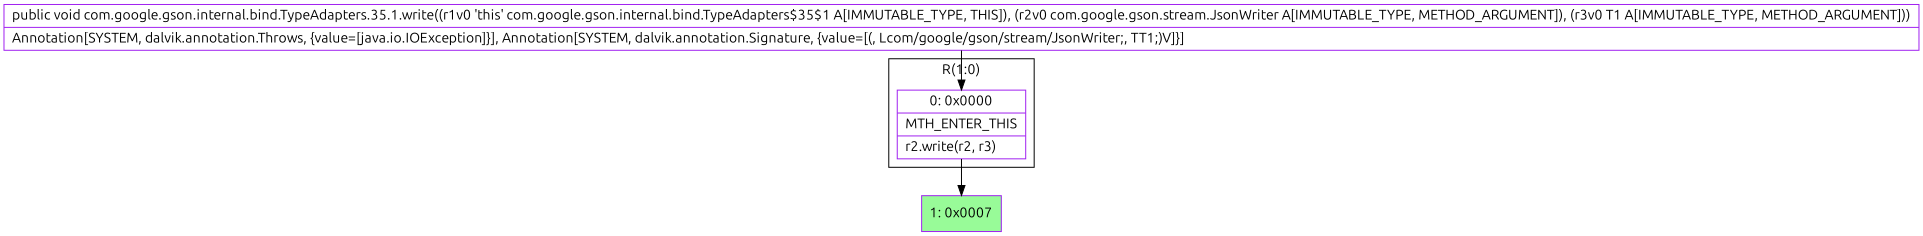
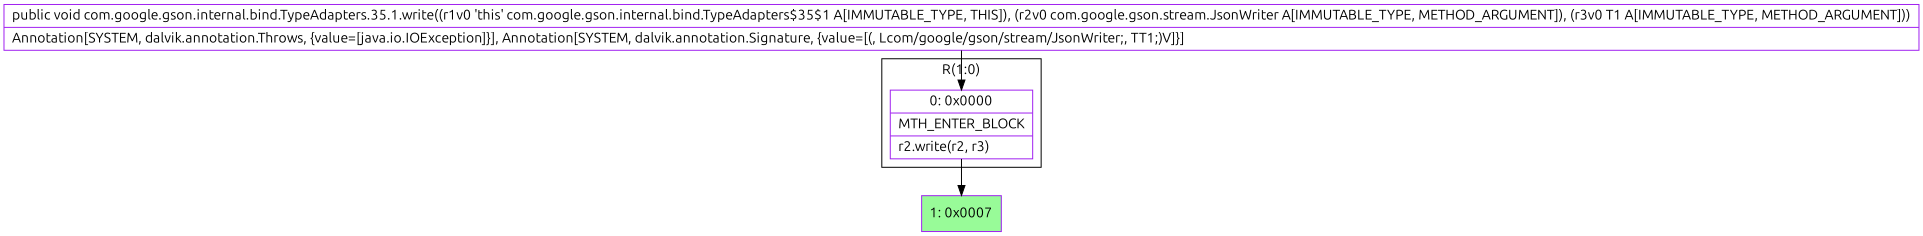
(961, 124) -> (961, 124)
